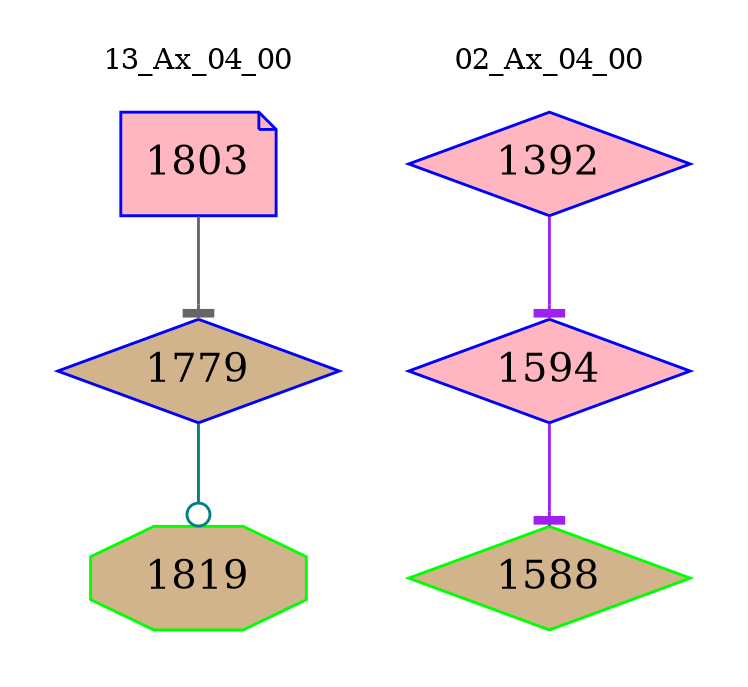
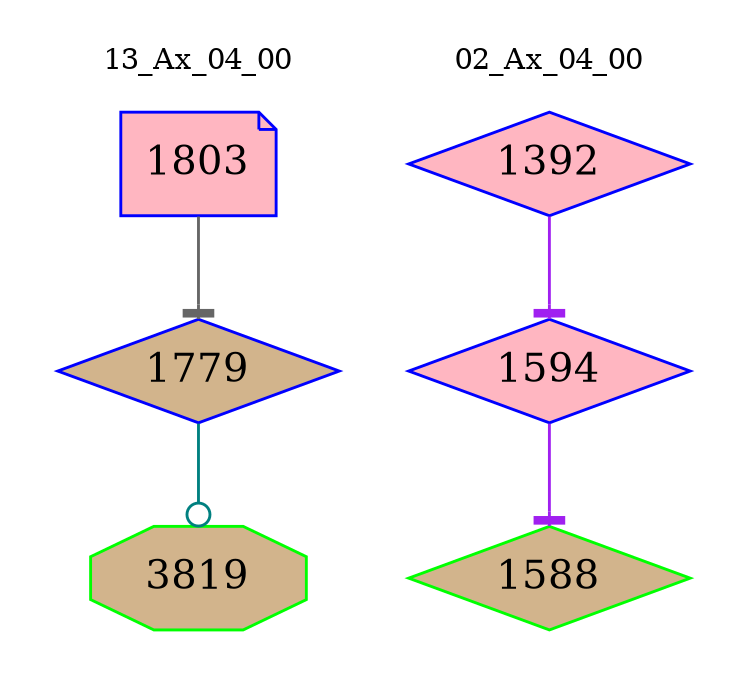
(198, 578) -> (198, 578)
